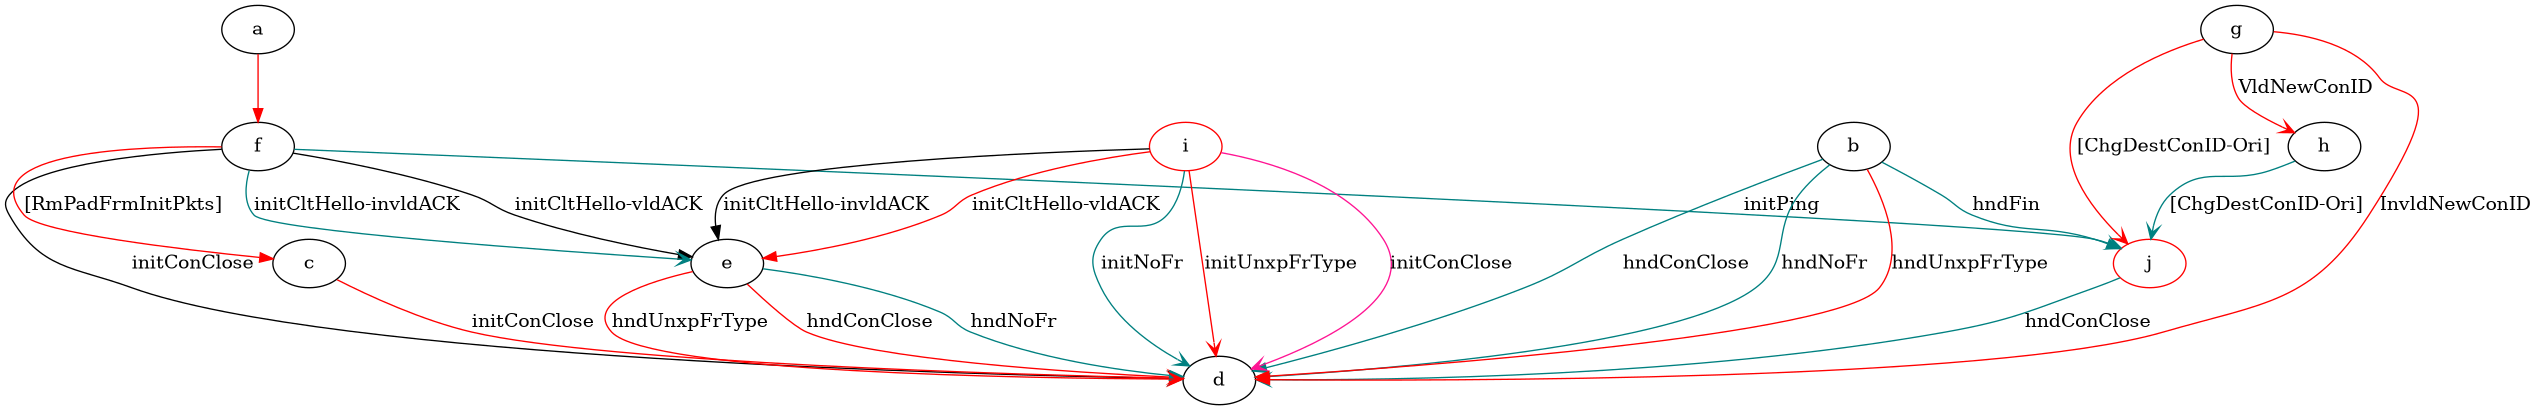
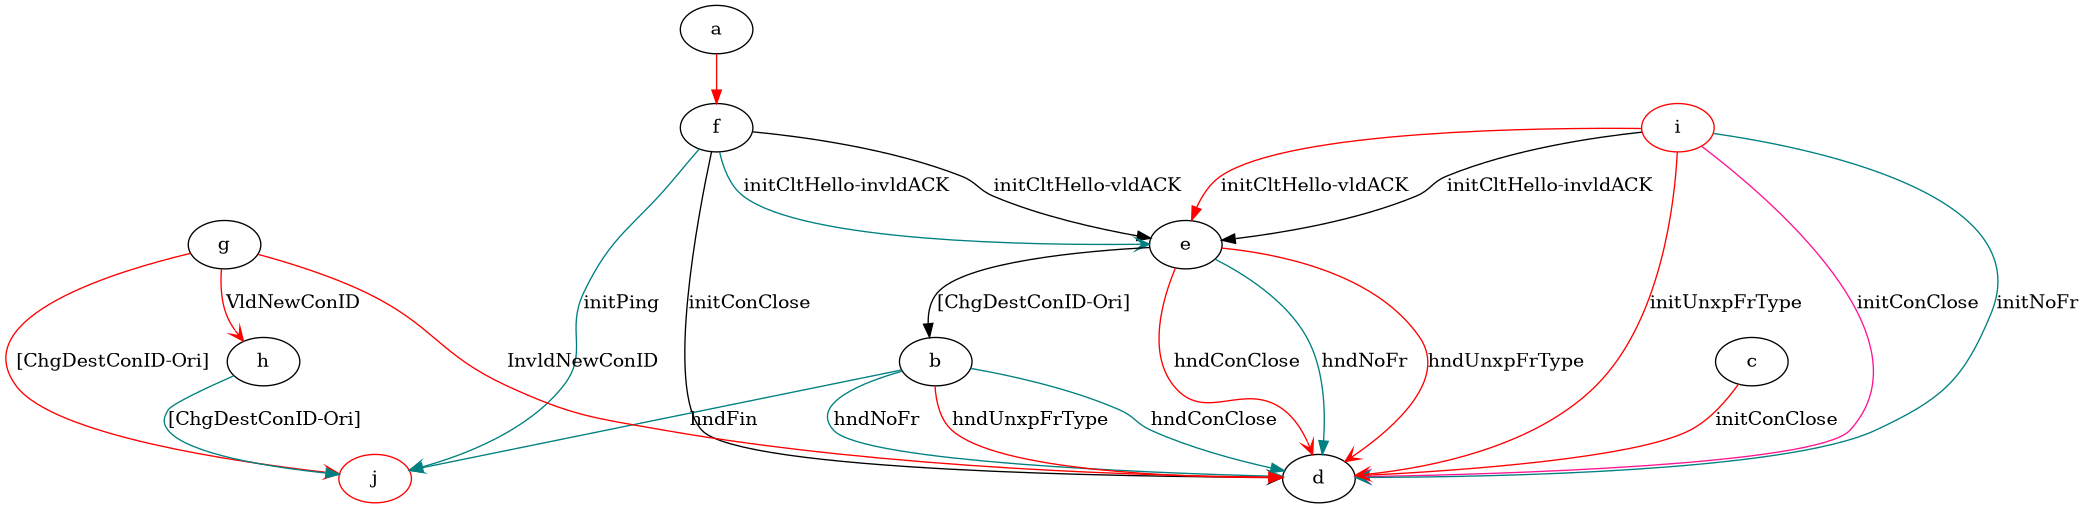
(2213, 177) -> (186, 443)
(23, 212) -> none
none -> (1024, 261)
(1700, 363) -> none
